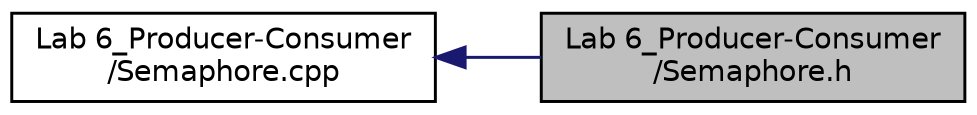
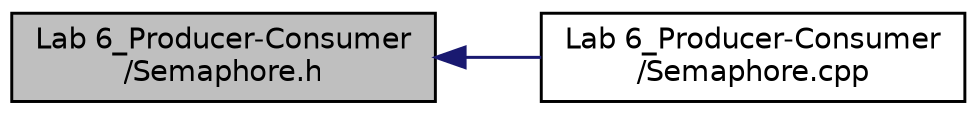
(503, 57) -> (503, 57)
